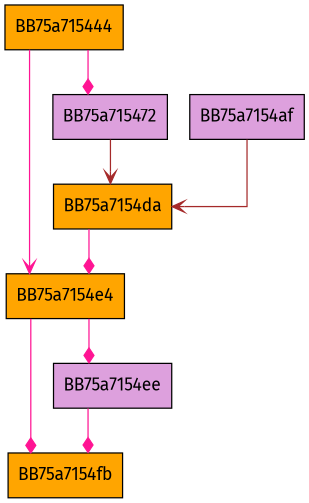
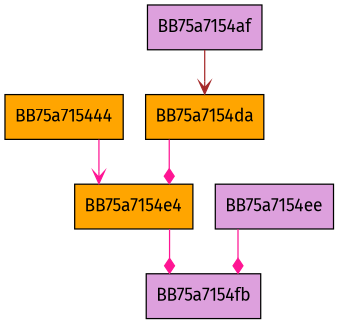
(110, 117) -> none
(89, 333) -> none
(65, 475) -> (203, 296)
